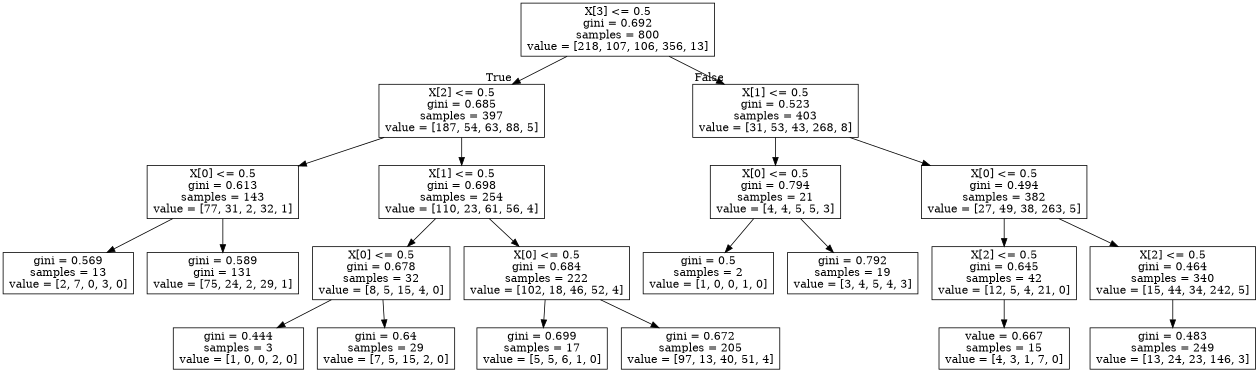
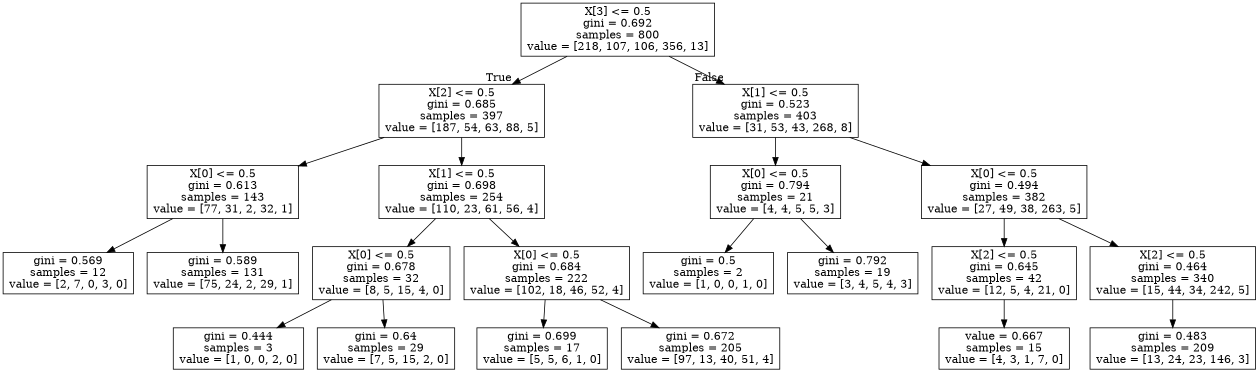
(68, 273) -> (68, 273)
(223, 273) -> (223, 273)
(1173, 349) -> (1173, 349)
